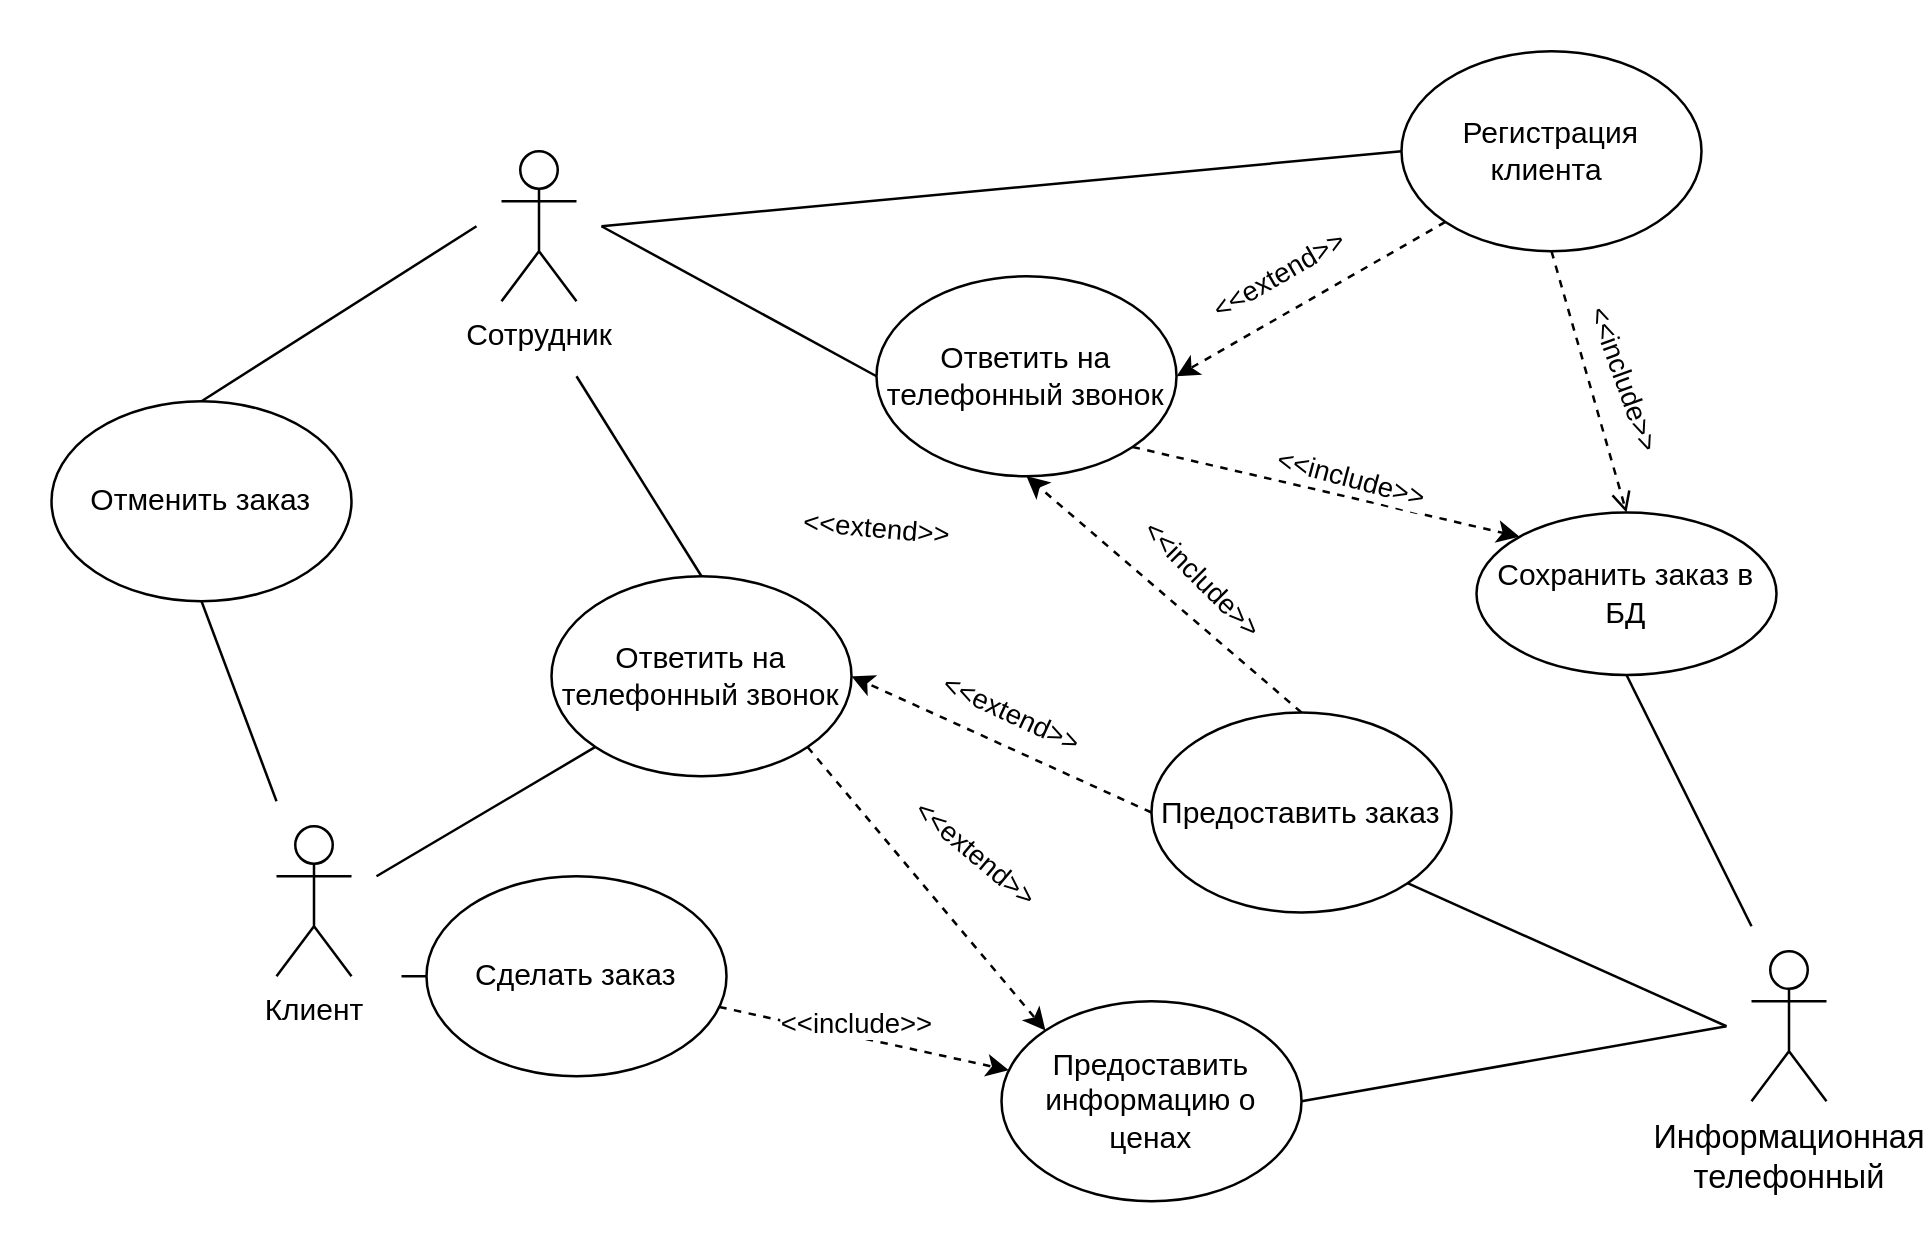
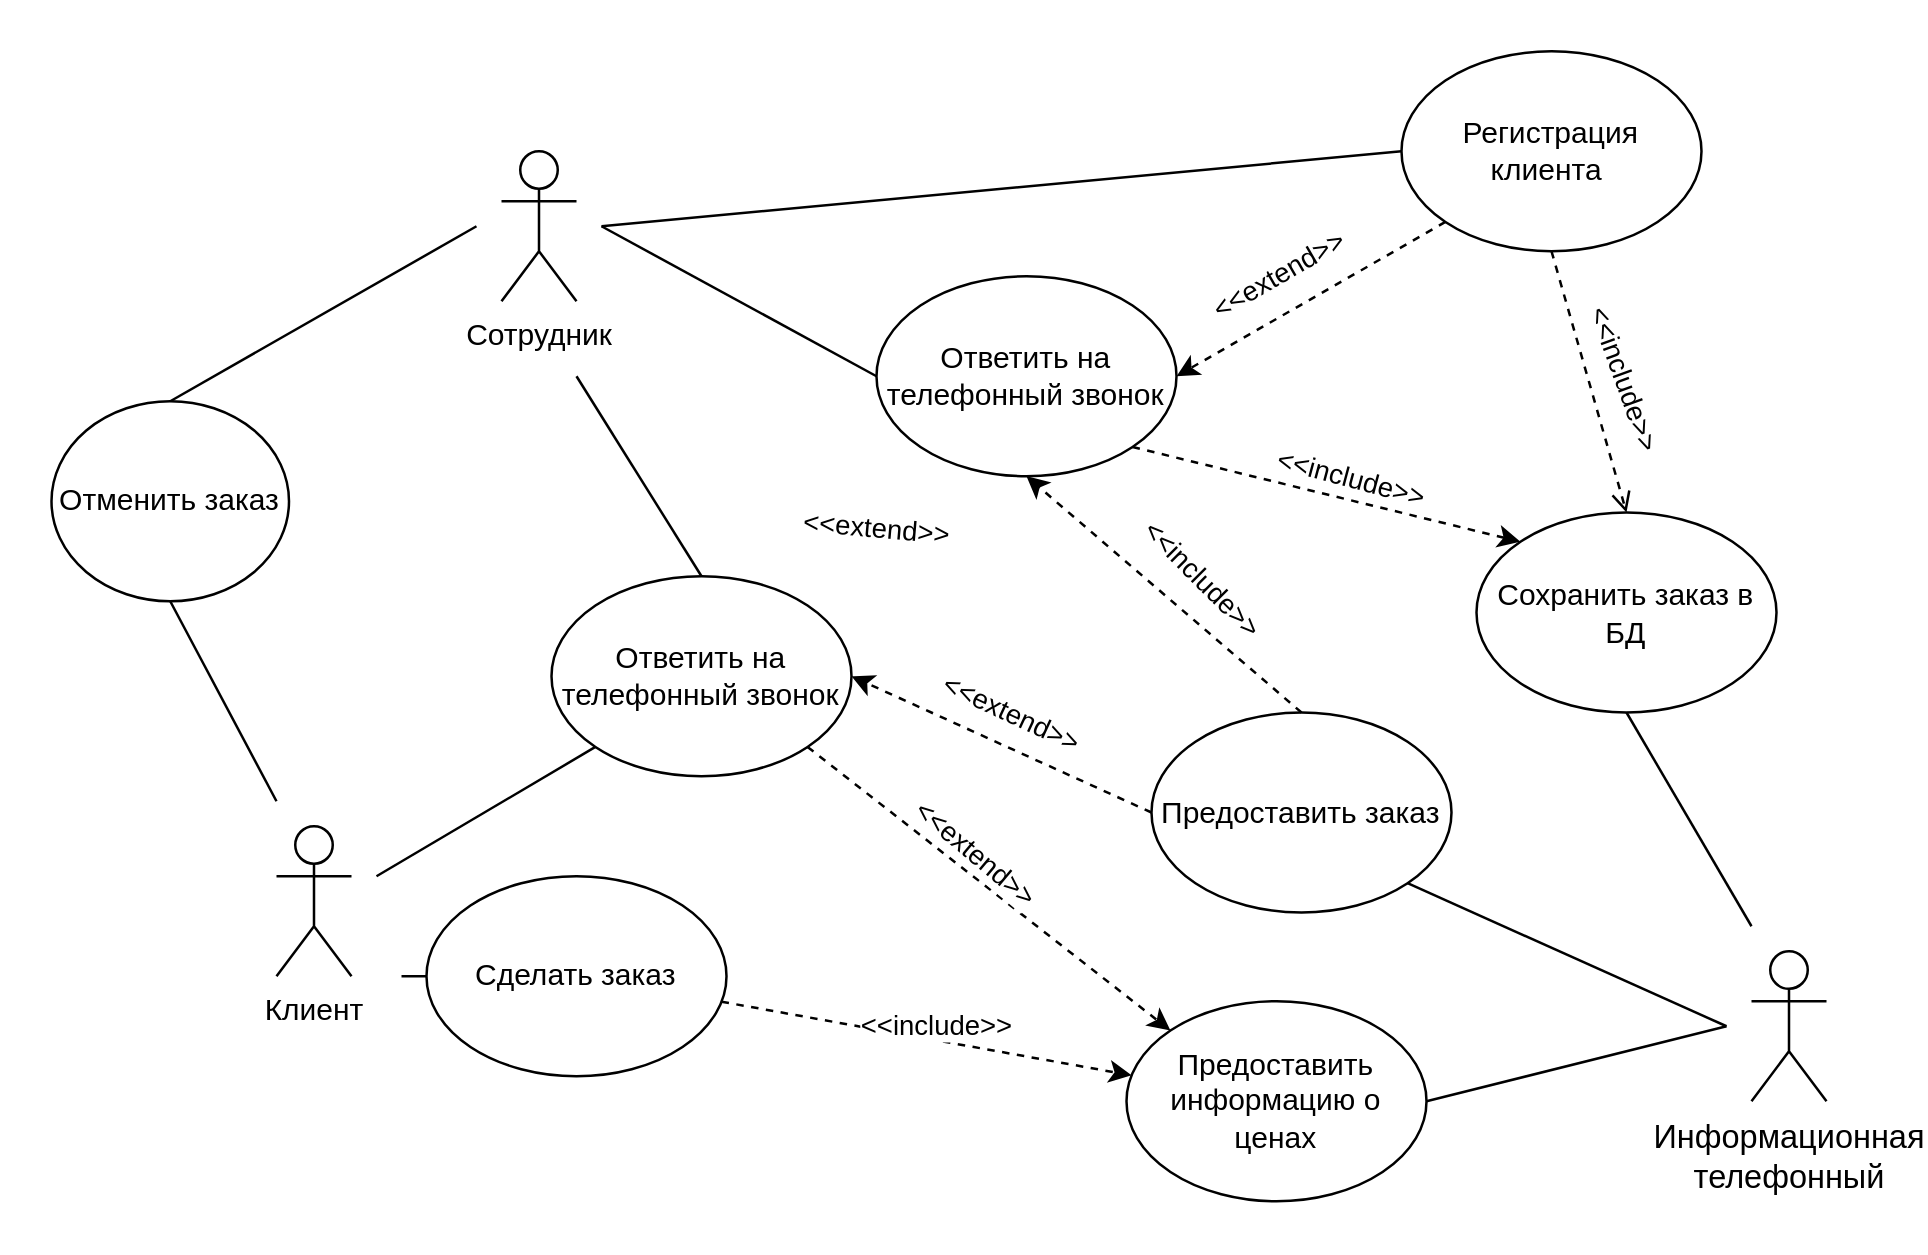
(201, 501) -> (170, 501)
(1626, 594) -> (1626, 613)
(1151, 1101) -> (1276, 1101)
